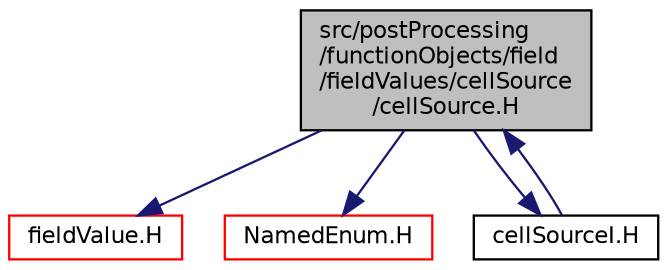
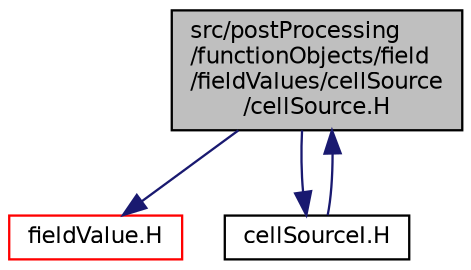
(329, 237) -> none
